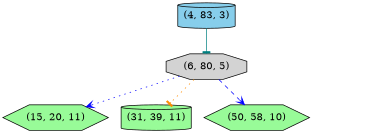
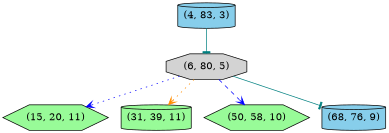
(183, 91) -> (183, 91)
none -> (354, 118)
